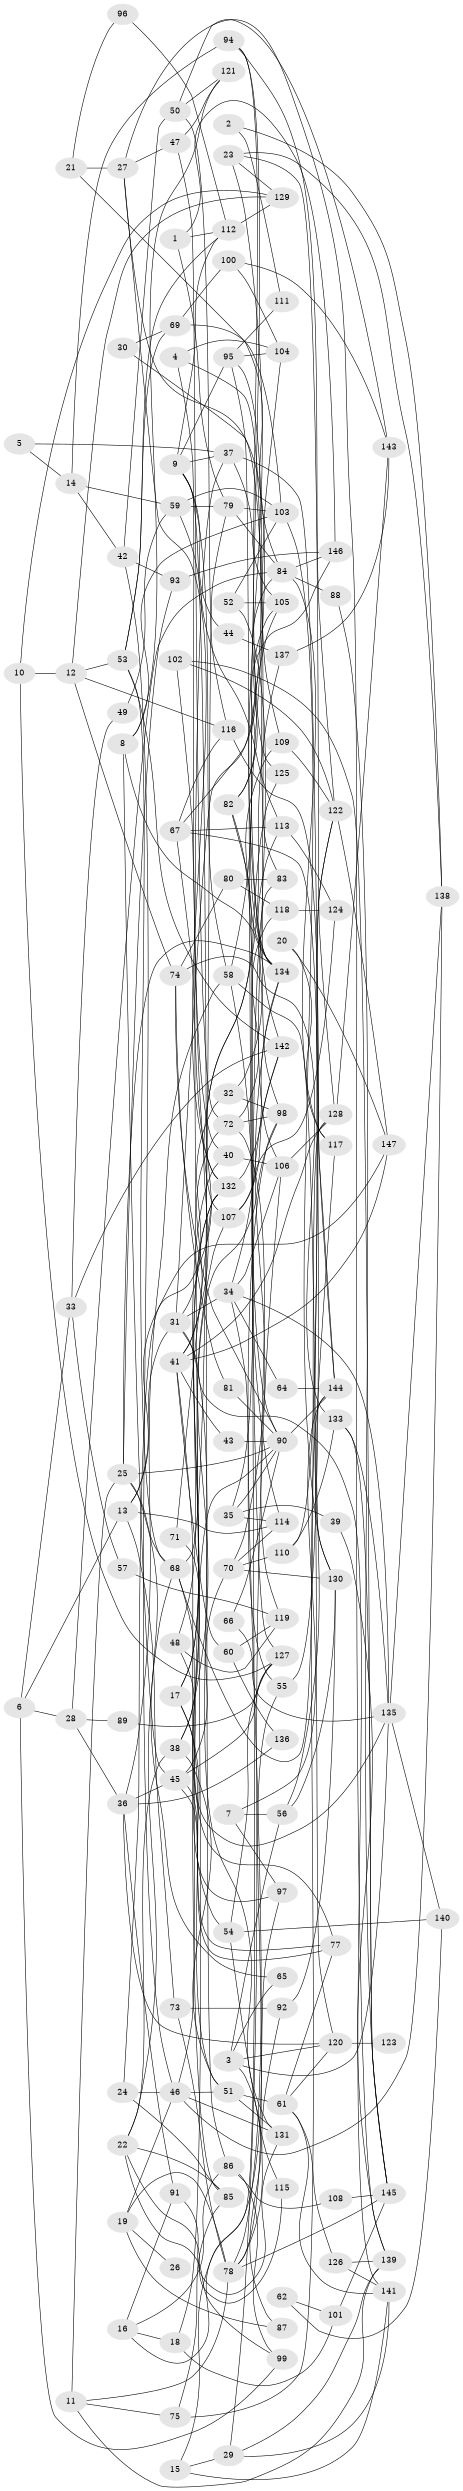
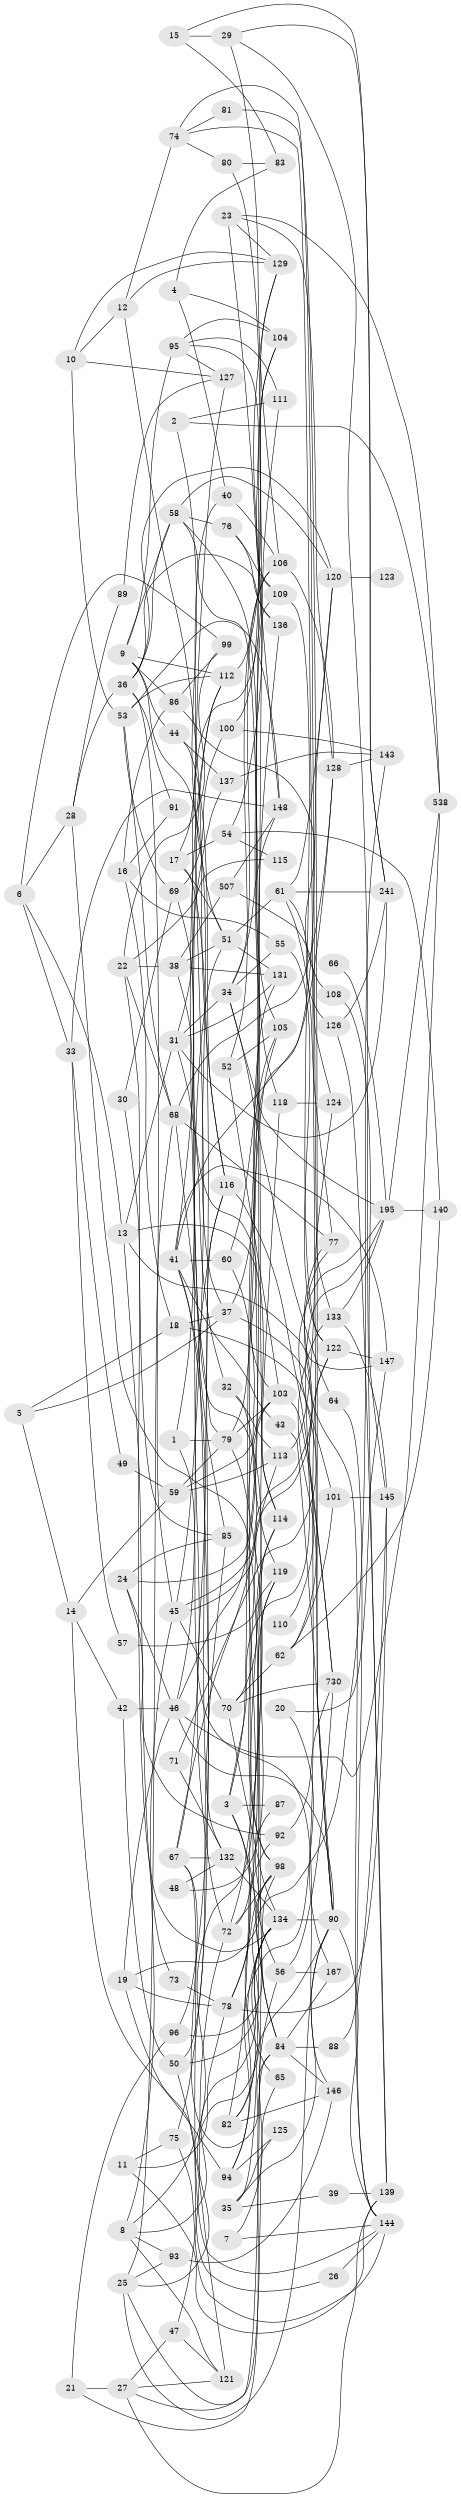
none -> (227, 527)
(164, 532) -> (174, 2384)
(150, 569) -> (149, 2244)
(175, 660) -> none
(97, 667) -> (80, 542)
none -> (194, 682)
none -> (260, 793)
(443, 897) -> (441, 803)
none -> (208, 958)
(282, 1047) -> (280, 808)
(336, 1146) -> (334, 1973)
(229, 1218) -> (227, 887)
none -> (97, 1370)
(320, 1487) -> (304, 1471)
(267, 1500) -> (308, 1920)
(255, 1561) -> (254, 1682)
(336, 1580) -> (334, 1682)
(389, 1713) -> (387, 1210)
(248, 1791) -> (254, 439)
(282, 1892) -> none
(85, 1936) -> none
none -> (262, 1978)
(229, 2008) -> (149, 1754)
none -> (353, 2258)
(260, 2268) -> (227, 971)
(389, 2292) -> (387, 892)
